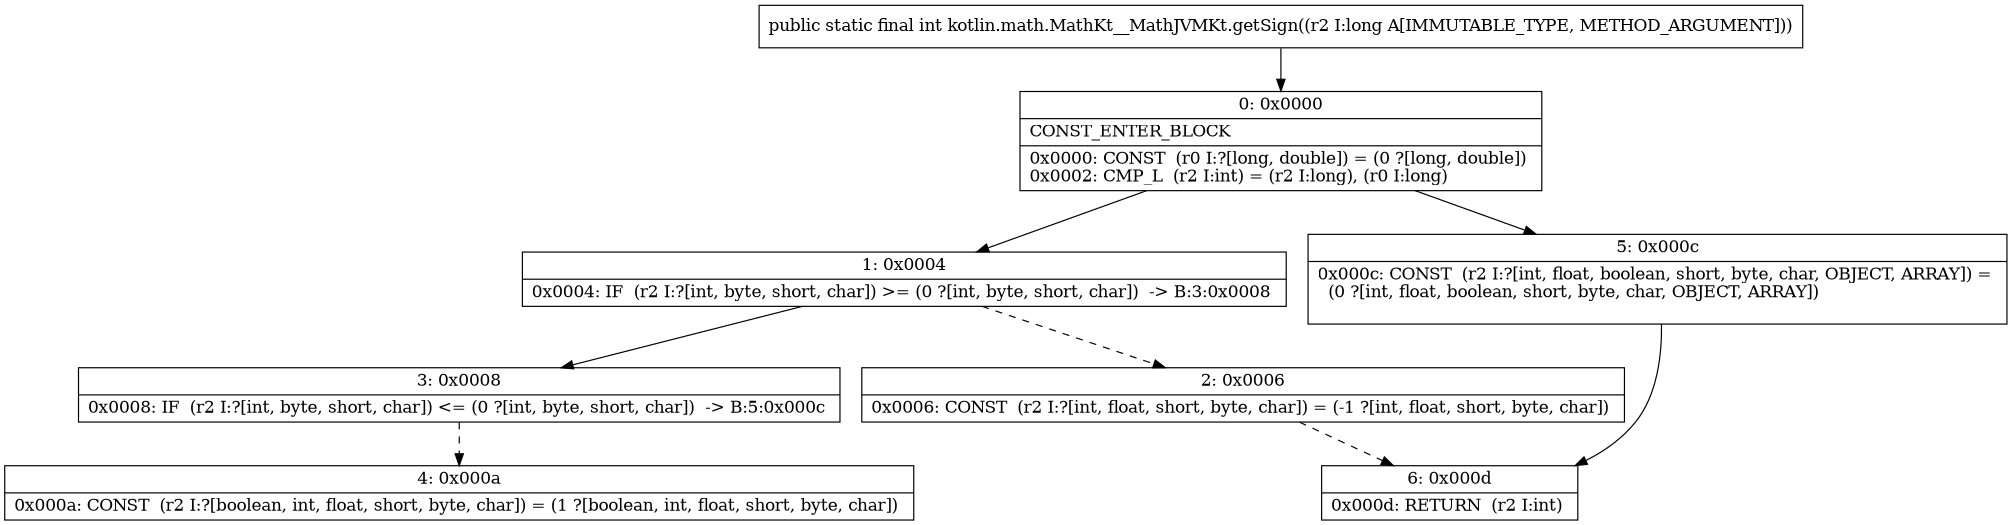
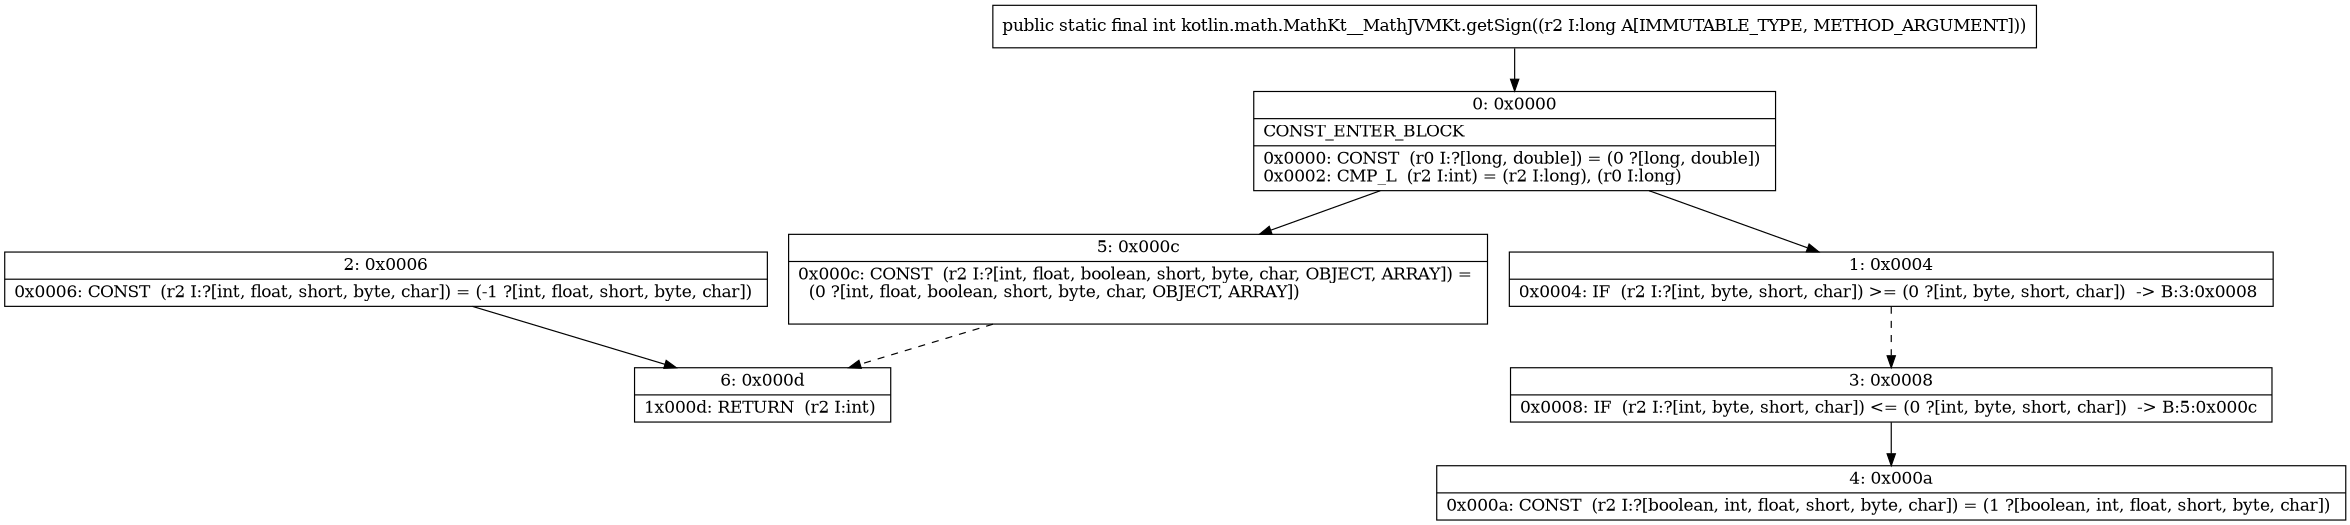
(1068, 335) -> none
(688, 336) -> (1891, 331)
(1646, 405) -> (927, 344)
(459, 438) -> (1891, 438)
(1341, 441) -> (569, 335)
(1450, 506) -> (763, 408)
